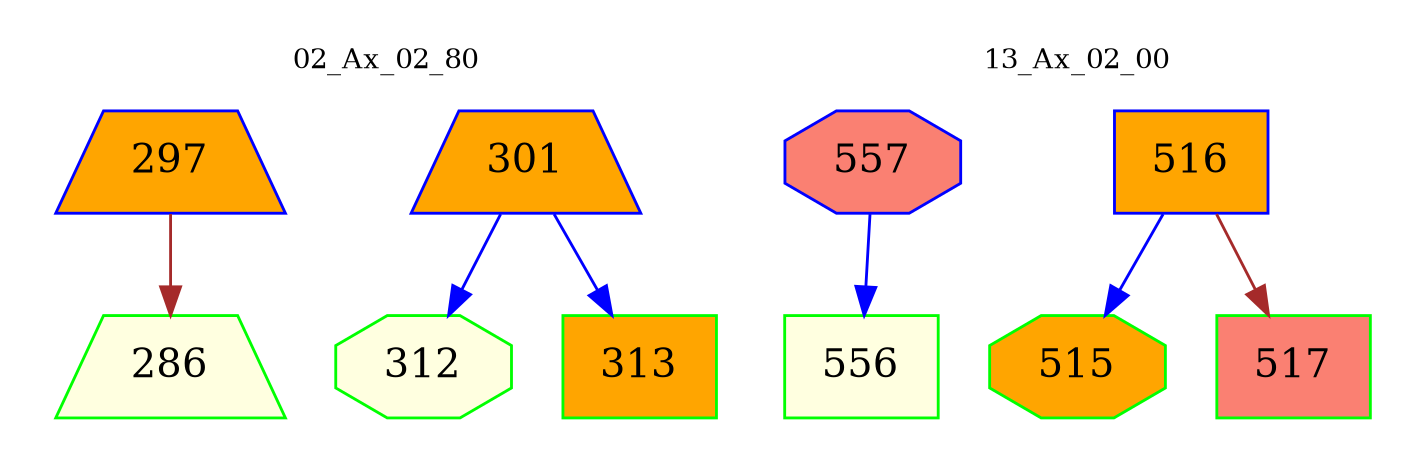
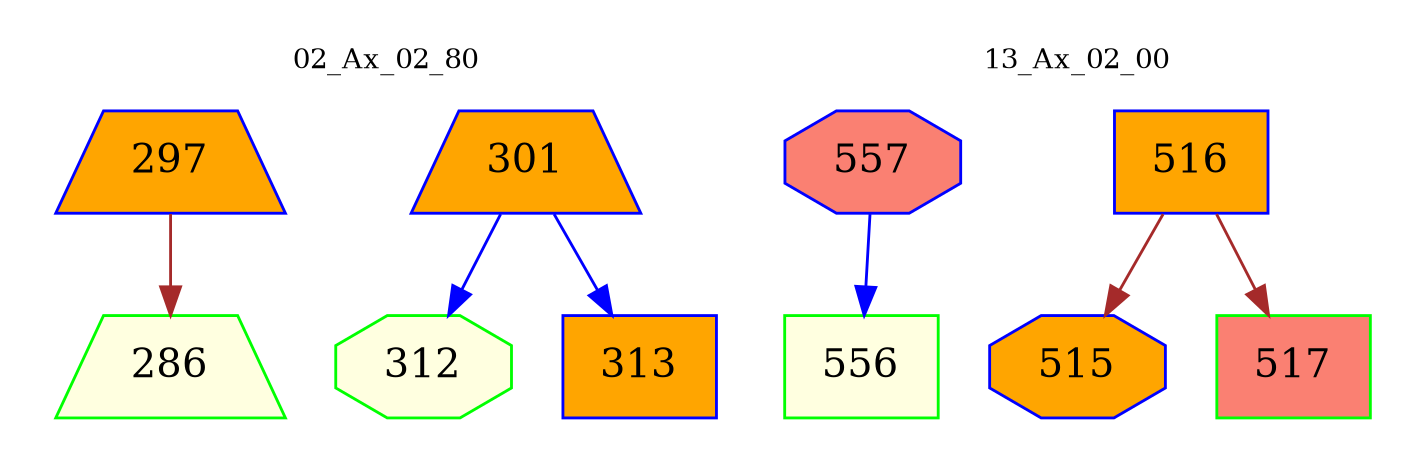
(1141, 252) -> (1141, 252)
(640, 367) -> (640, 367)
(1078, 367) -> (1078, 367)
